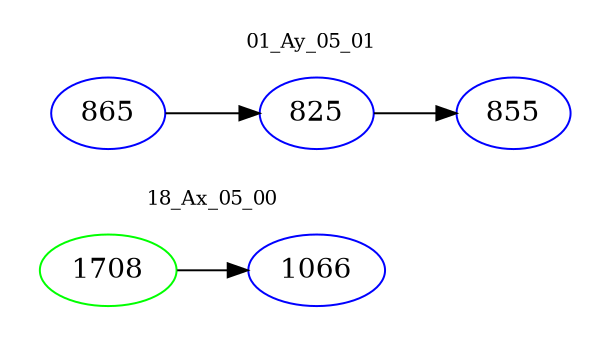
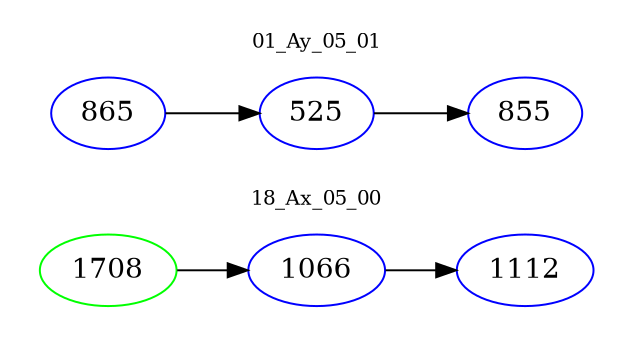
(317, 113) -> (317, 113)
none -> (525, 270)
